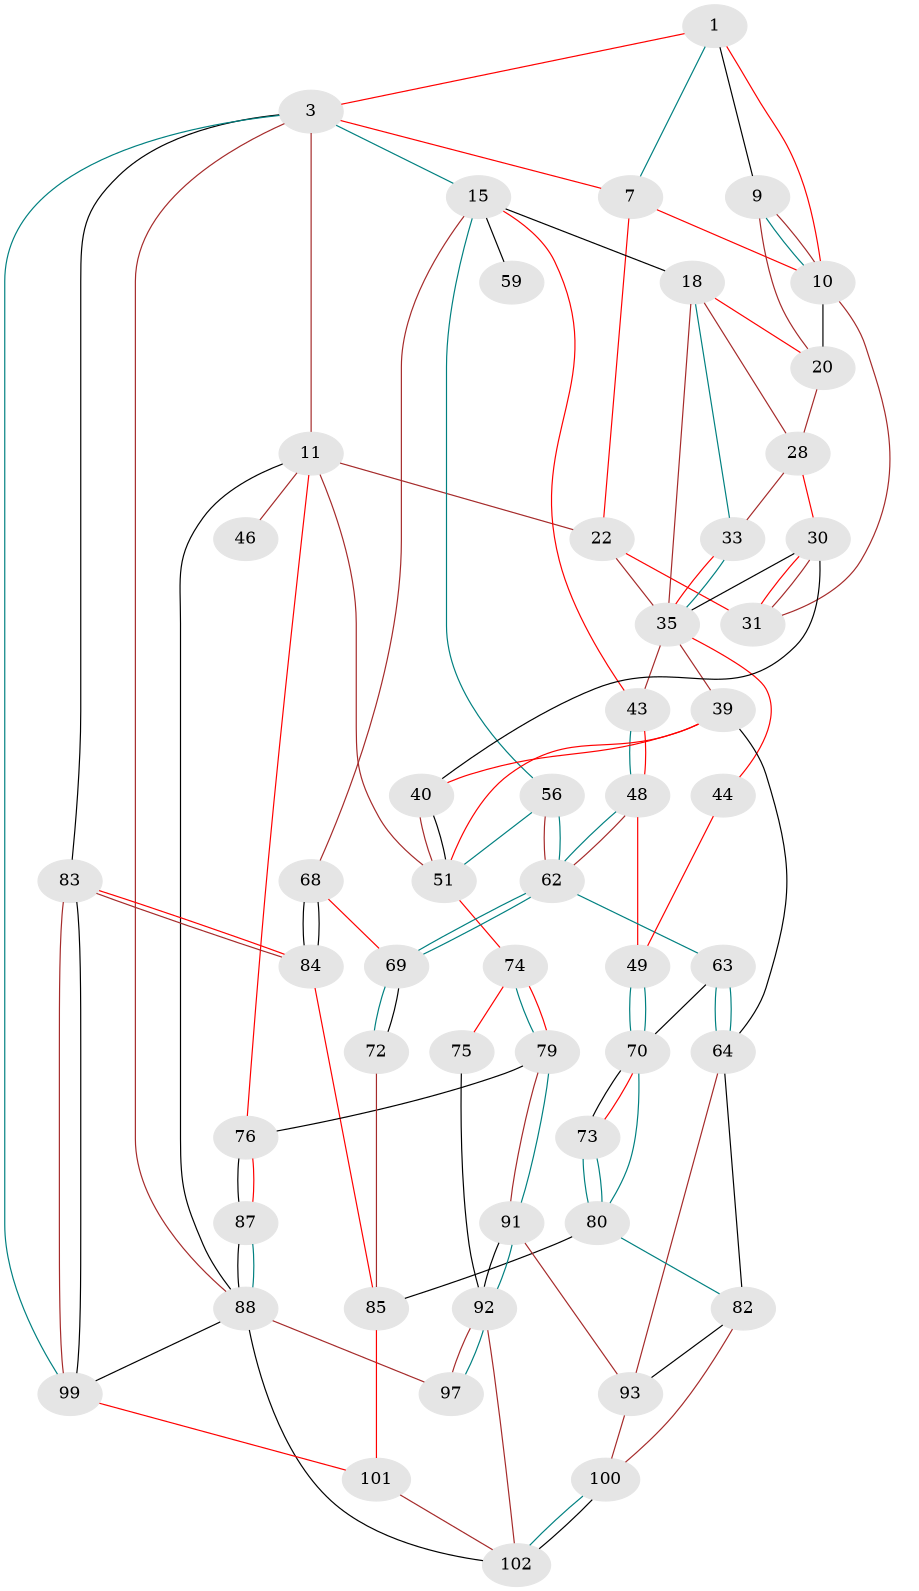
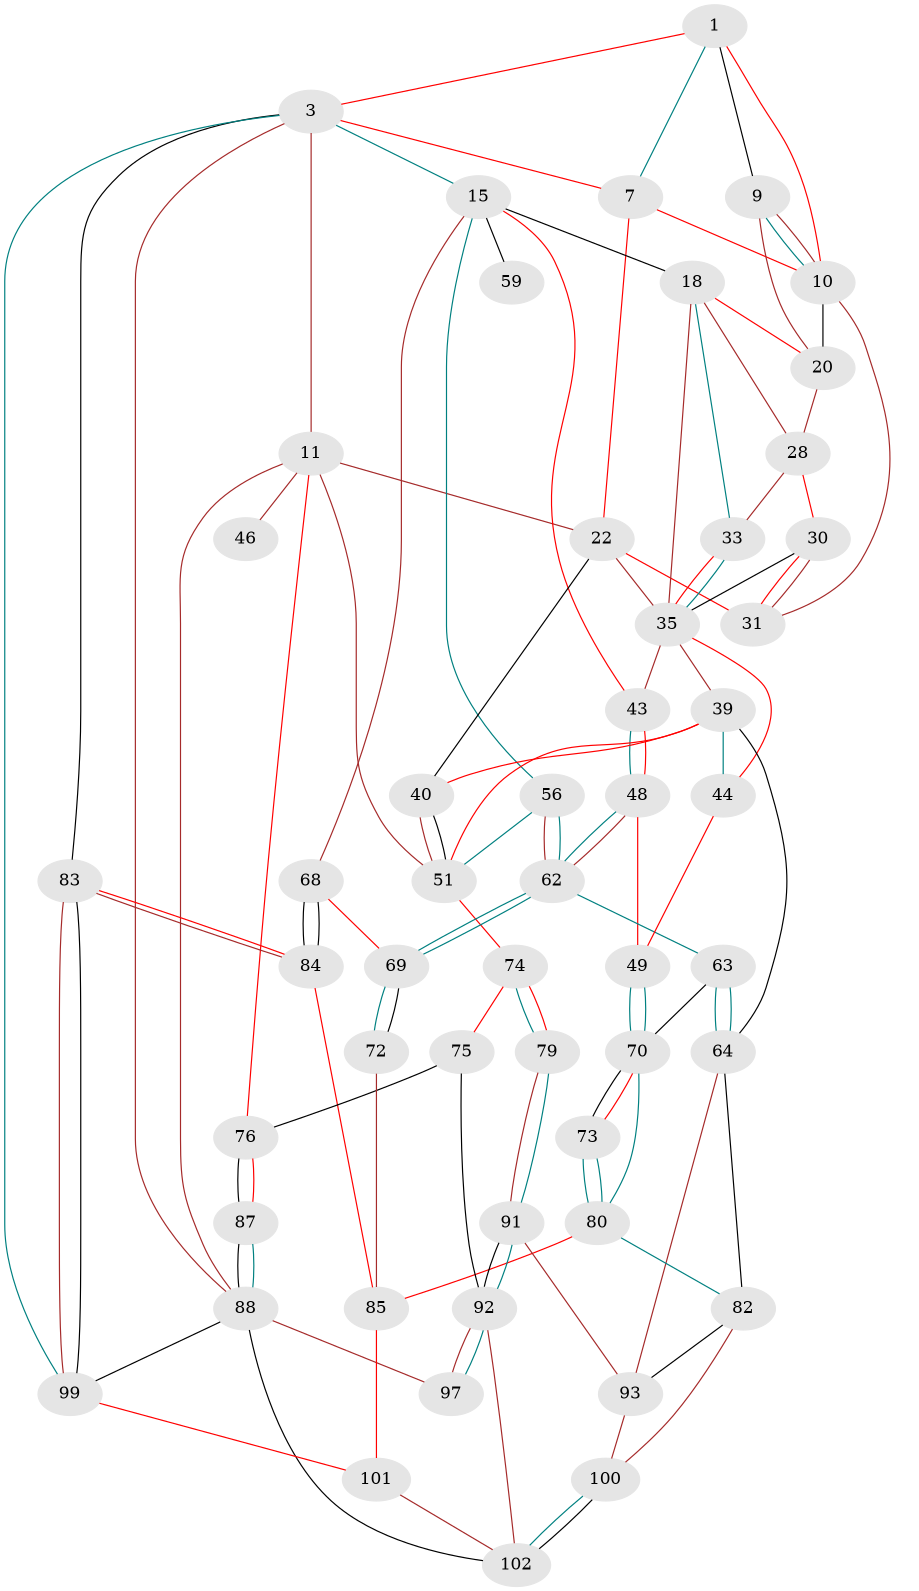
(668, 677) -> (512, 668)
none -> (723, 753)
(180, 858) -> (180, 858)
(401, 1104) -> (356, 1098)
(498, 1266) -> (498, 1266)
